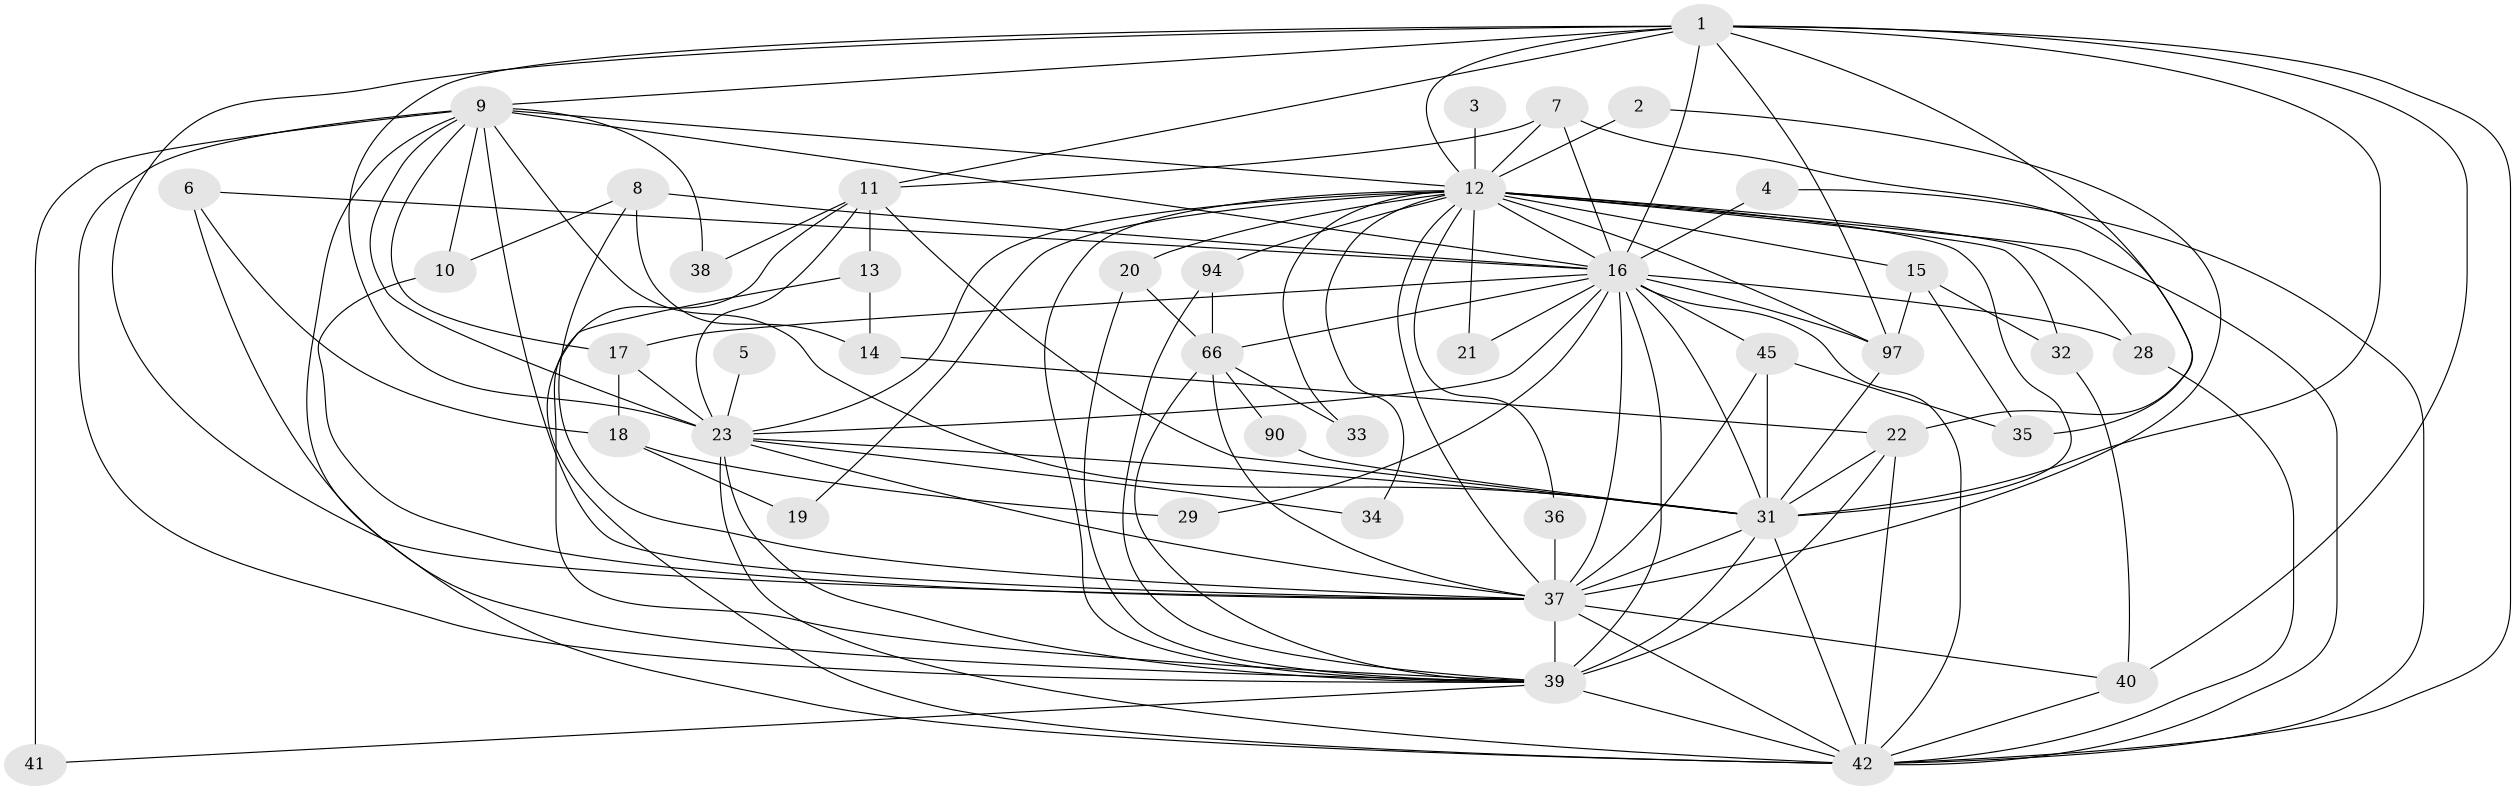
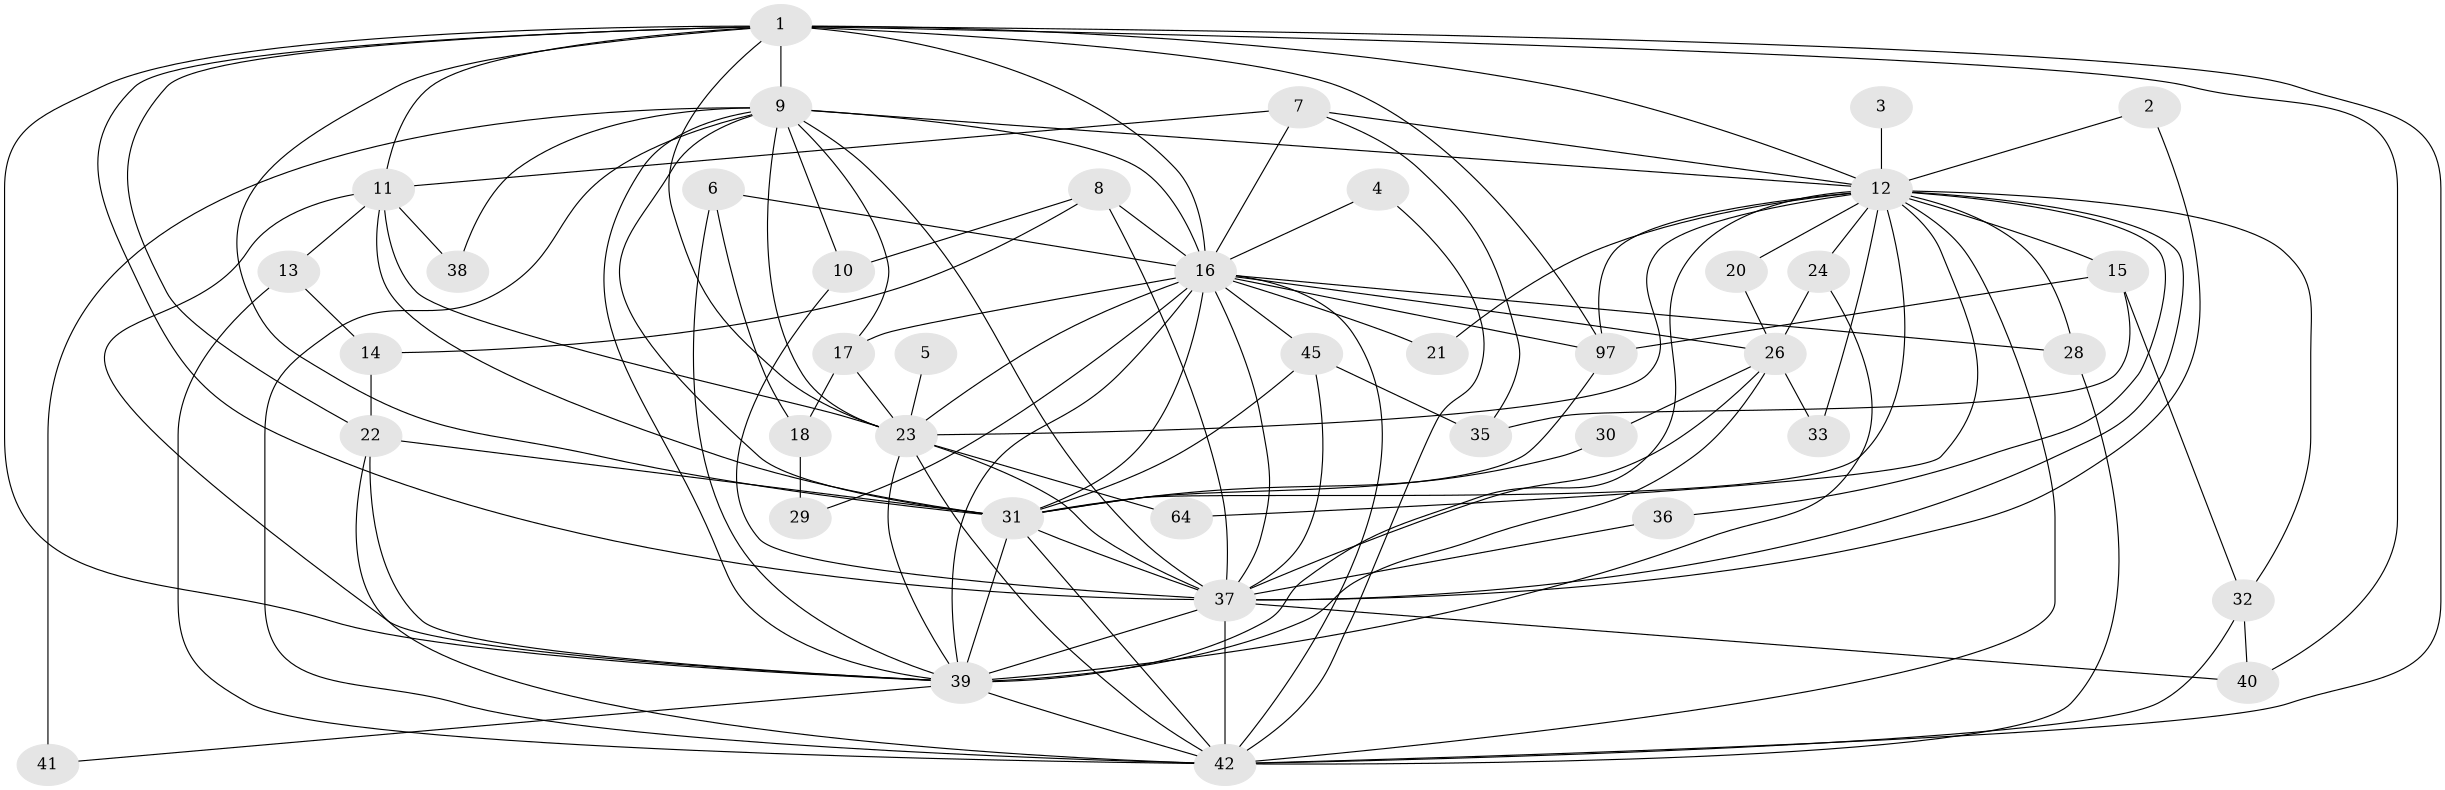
(1546, 231) -> none
(1212, 272) -> (1819, 272)
(1212, 354) -> (1775, 354)
(1275, 436) -> (1606, 436)
(1221, 468) -> none
(798, 518) -> none
(1372, 518) -> (1182, 518)
(1157, 634) -> (5, 419)
(1995, 724) -> (1765, 746)
